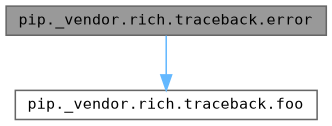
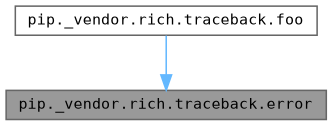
(166, 55) -> (166, 55)
